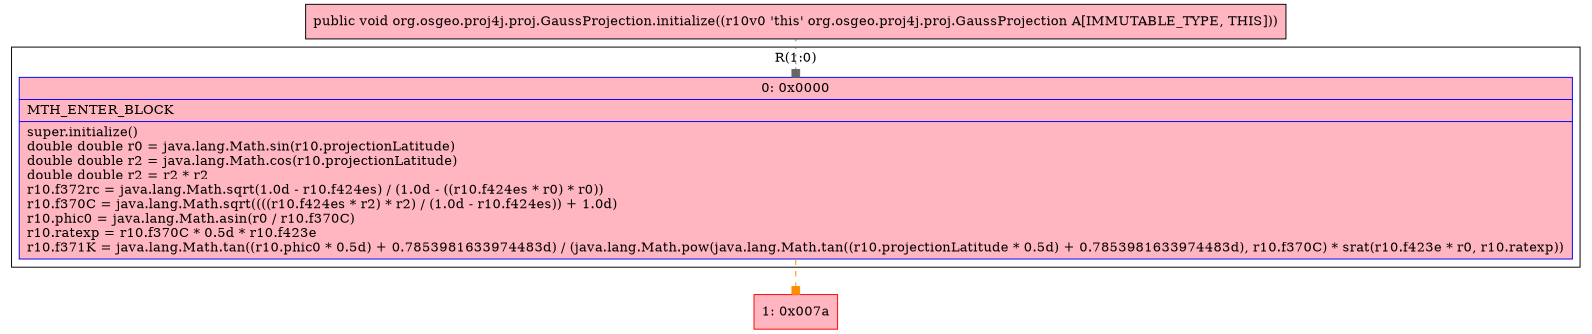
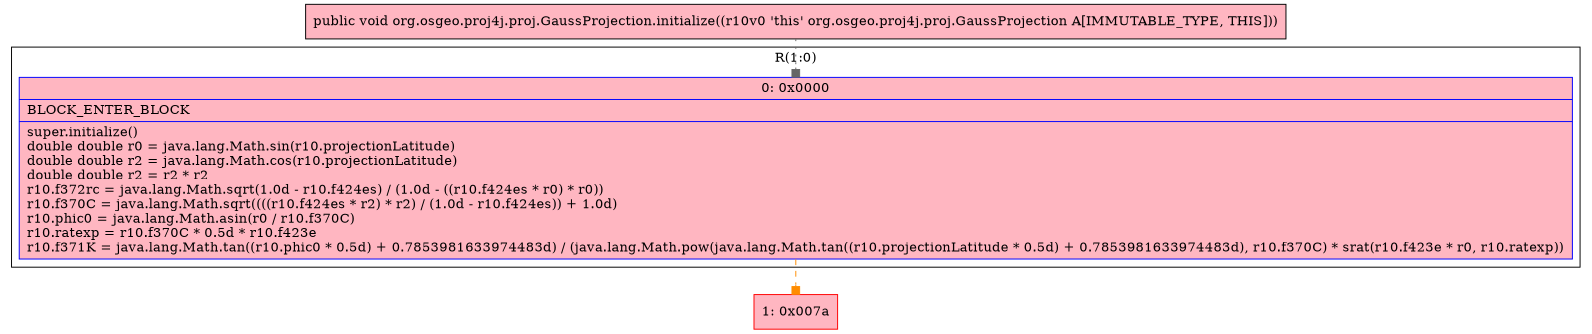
(101, 110) -> (109, 110)
